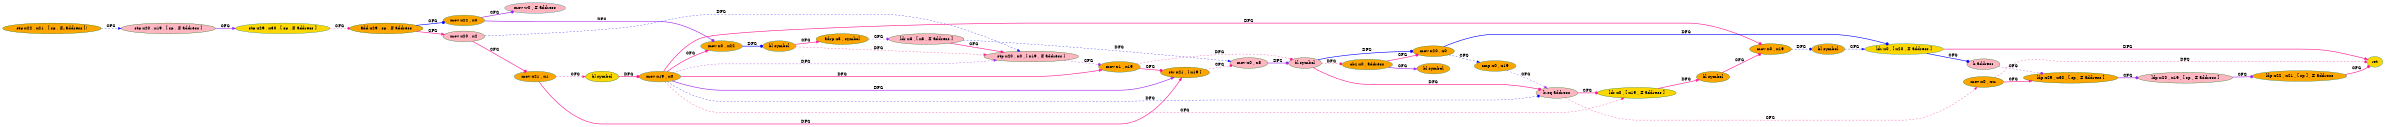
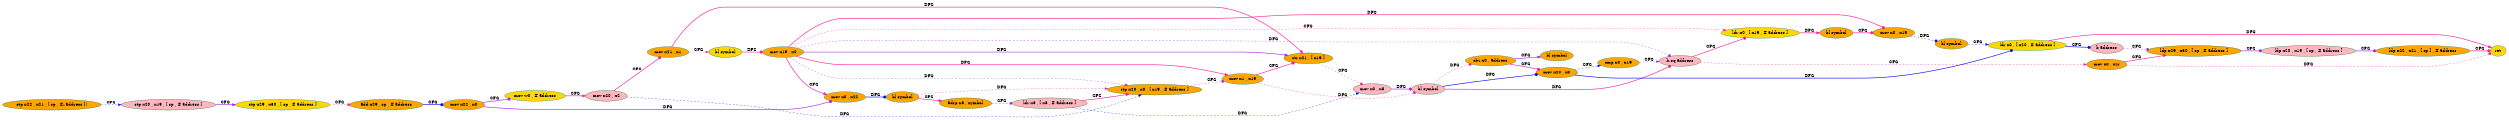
(535, 8) -> (535, 96)
(429, 33) -> (574, 96)
(1031, 57) -> (1155, 90)
(1637, 93) -> (1760, 33)
(1100, 101) -> (1233, 41)
